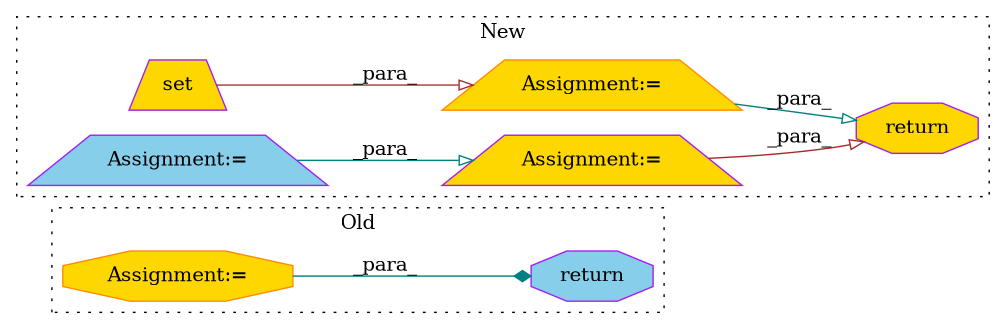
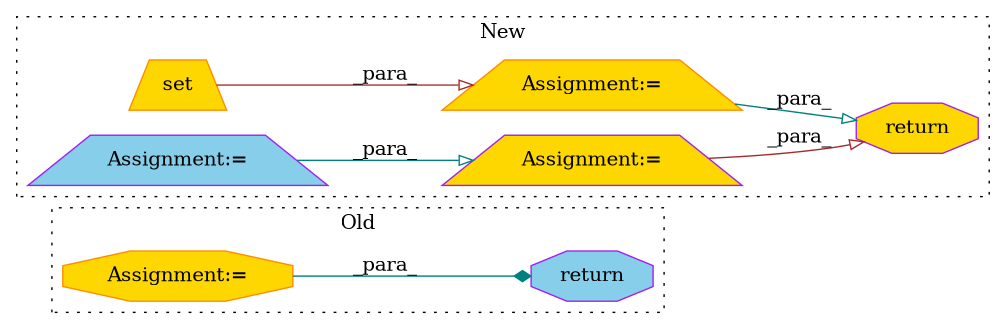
(178, 85) -> (178, 85)
